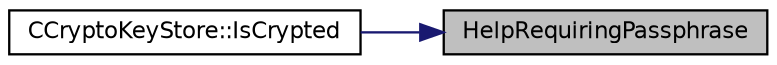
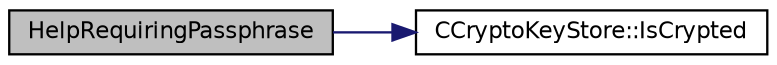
(390, 32) -> (363, 32)
